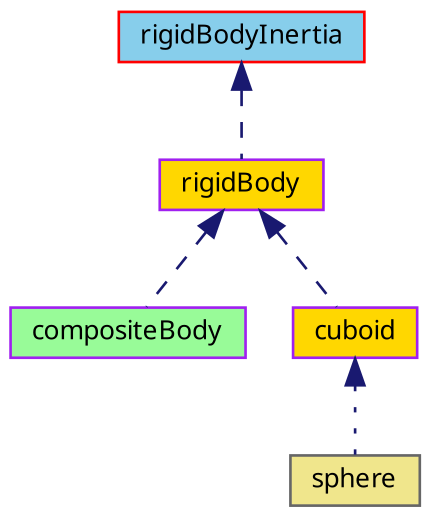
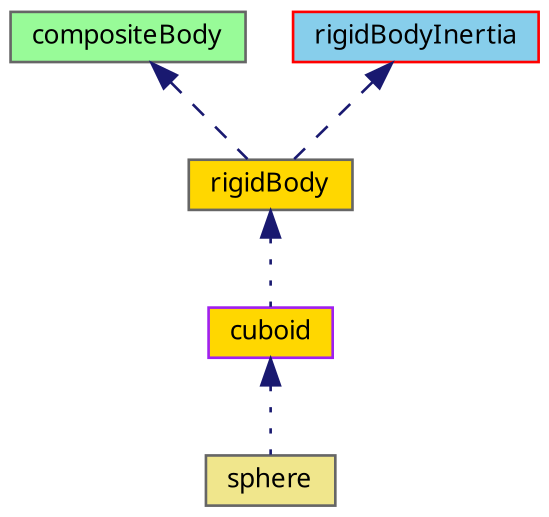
(242, 185) -> (271, 185)
(176, 269) -> (209, 120)
(307, 269) -> (271, 273)
(128, 333) -> (128, 37)
